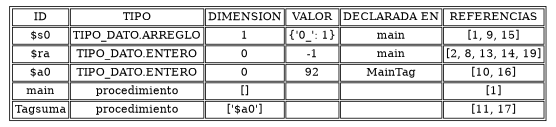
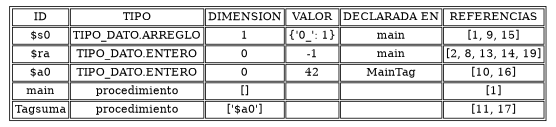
(312, 72) -> (312, 72)
